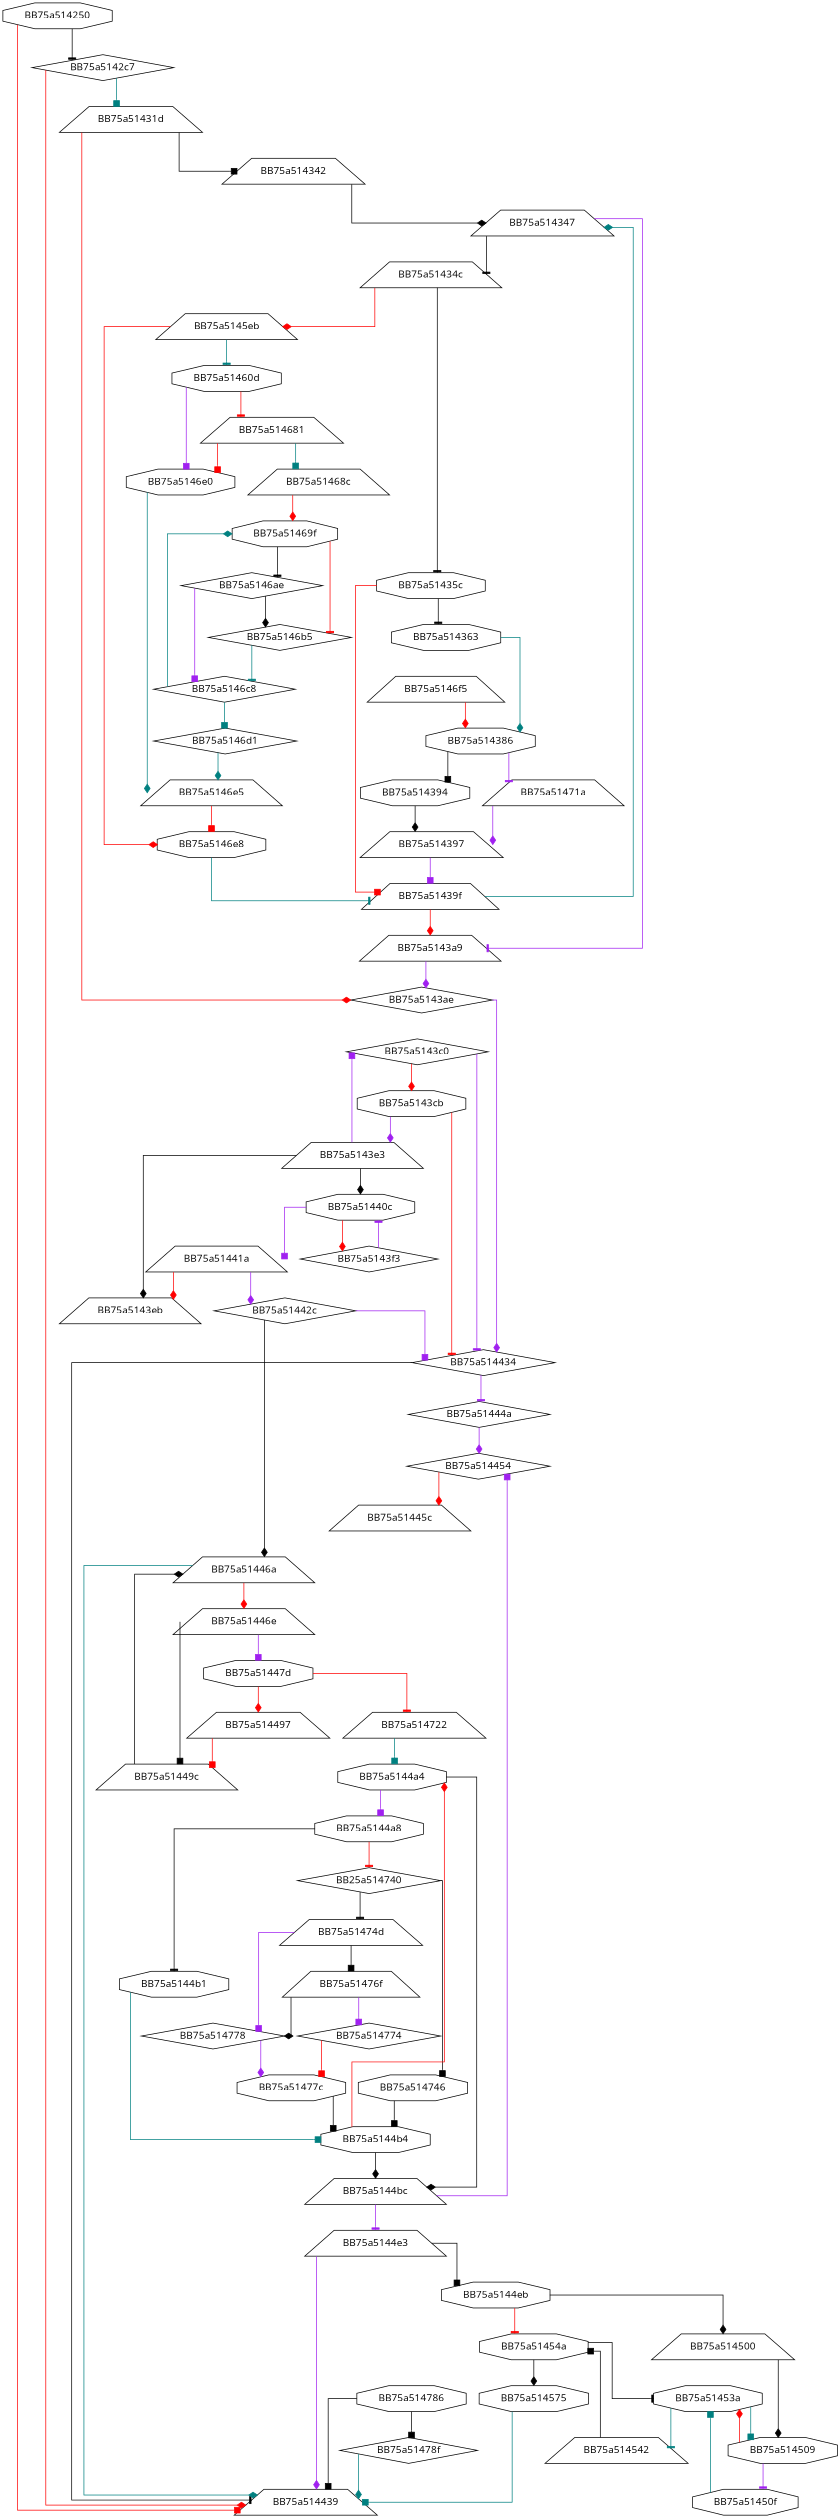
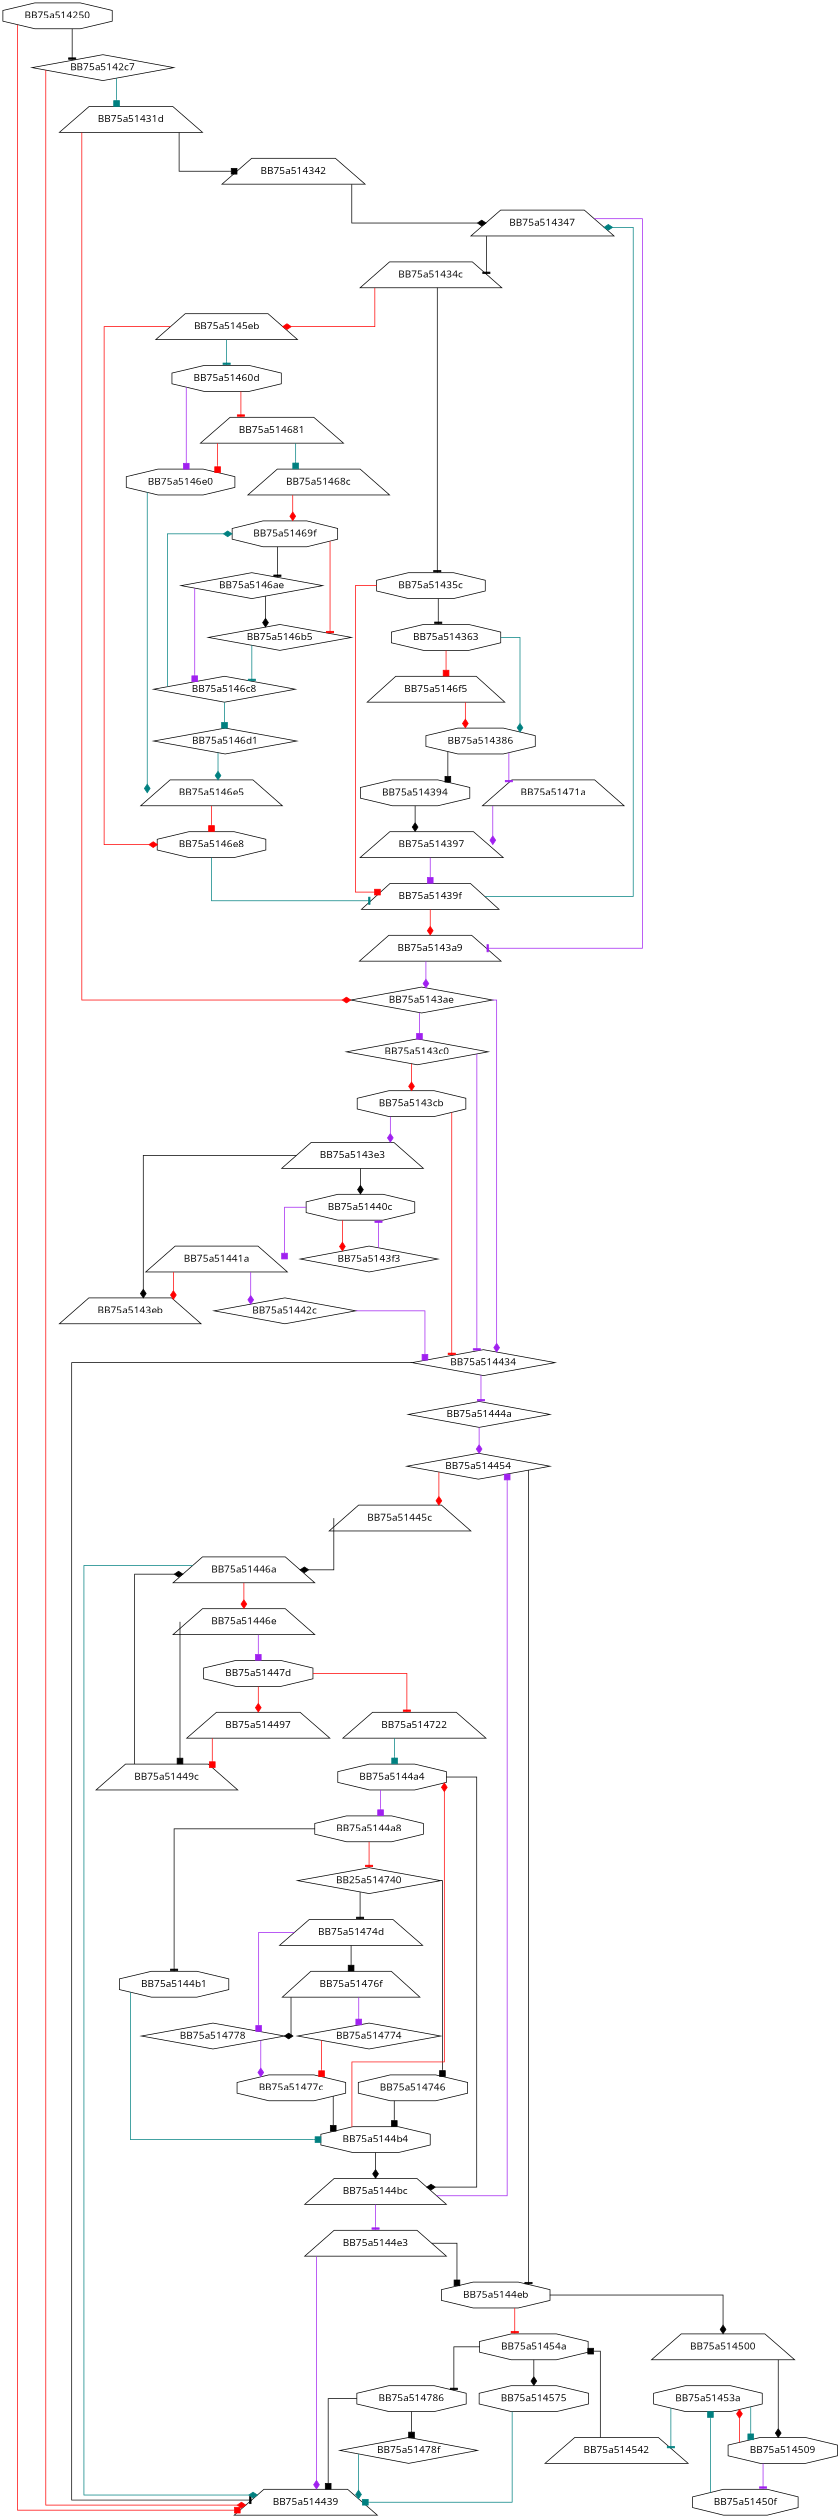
none -> (446, 660)
(352, 1101) -> (419, 1022)
(264, 1434) -> (334, 1557)
none -> (529, 1876)
(612, 2378) -> (454, 2354)
